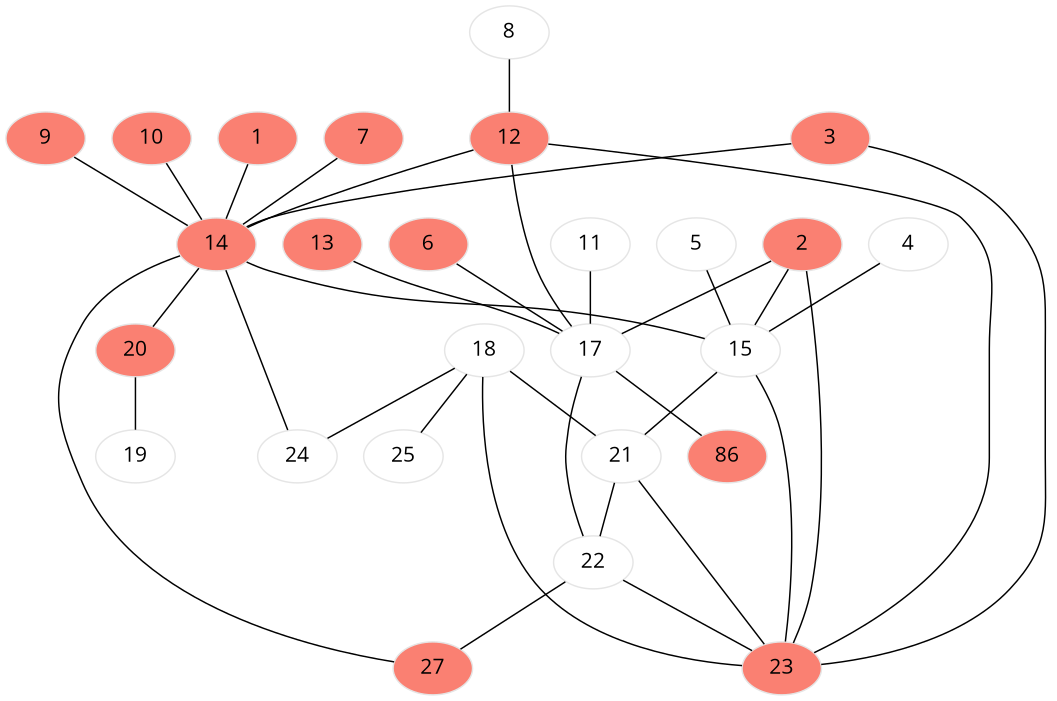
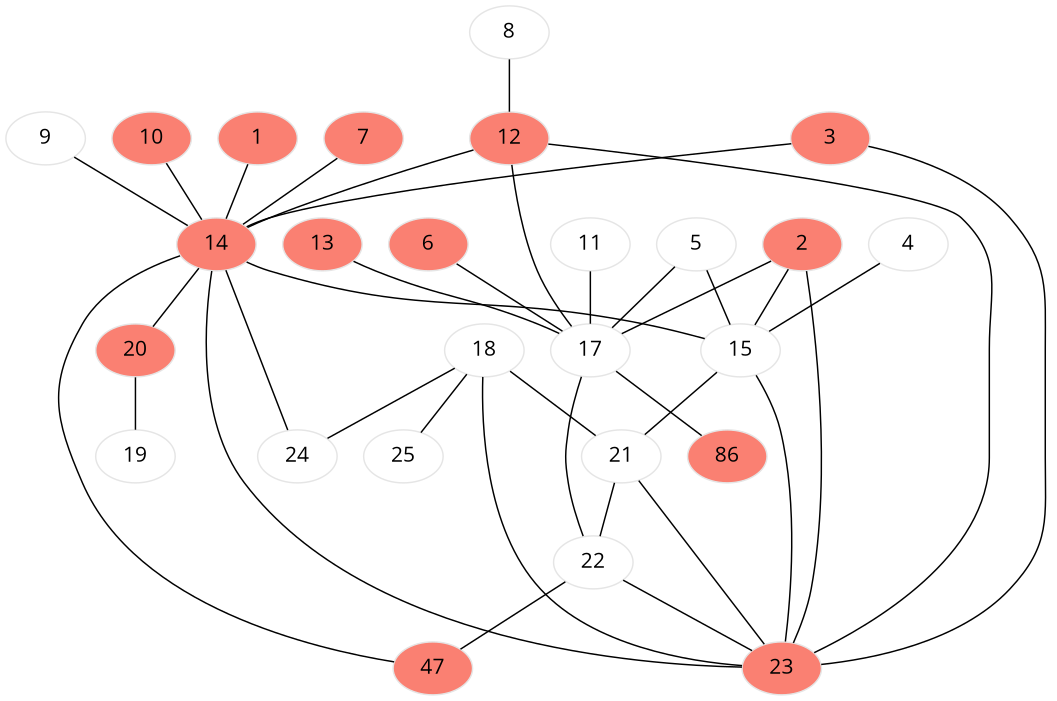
(46, 138) -> (46, 138)
none -> (644, 297)
none -> (371, 585)
(433, 668) -> (433, 668)
